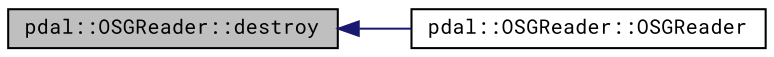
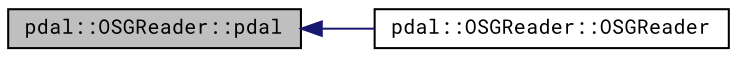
(173, 29) -> (155, 29)
